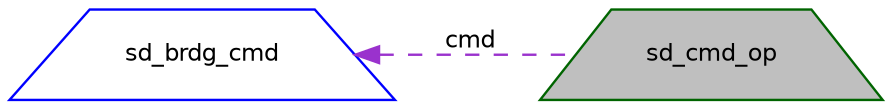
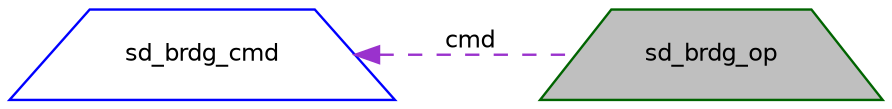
(711, 55) -> (711, 55)
